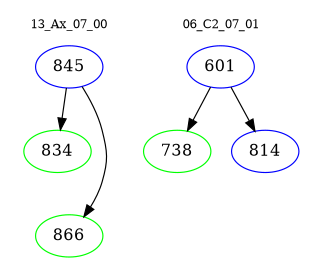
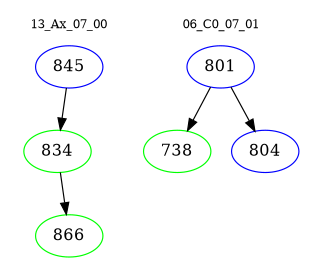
(221, 25) -> (221, 25)
(221, 67) -> (221, 67)
(106, 146) -> (63, 188)
(265, 151) -> (265, 151)
